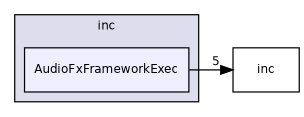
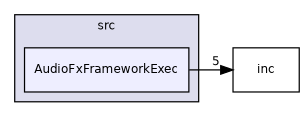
(107, 26) -> (107, 26)
